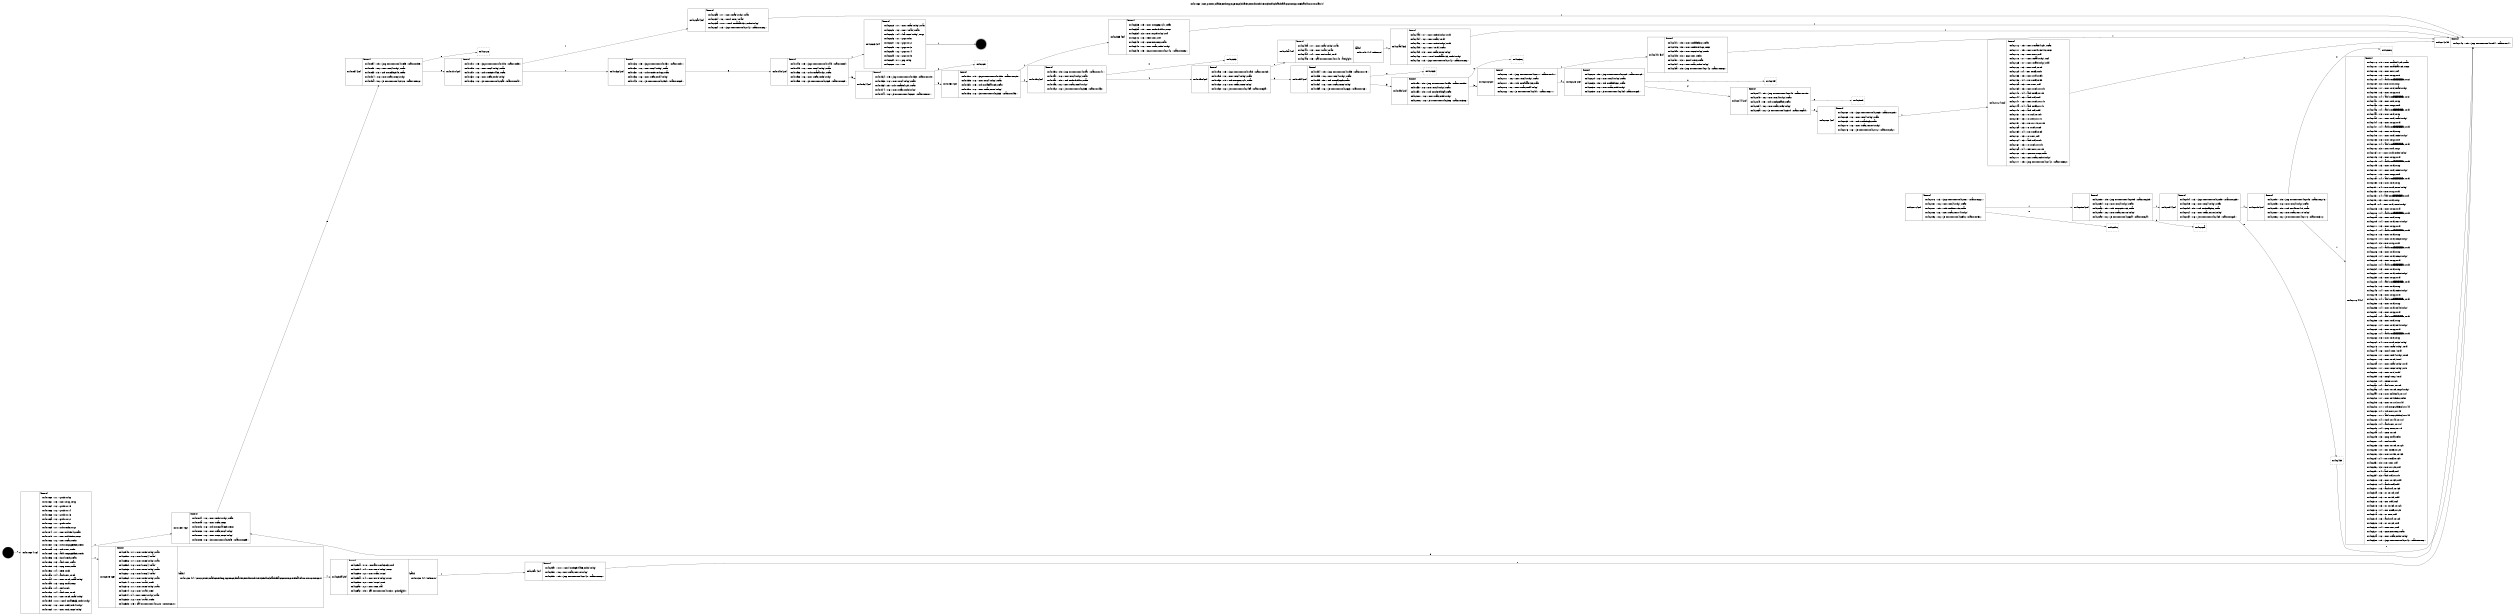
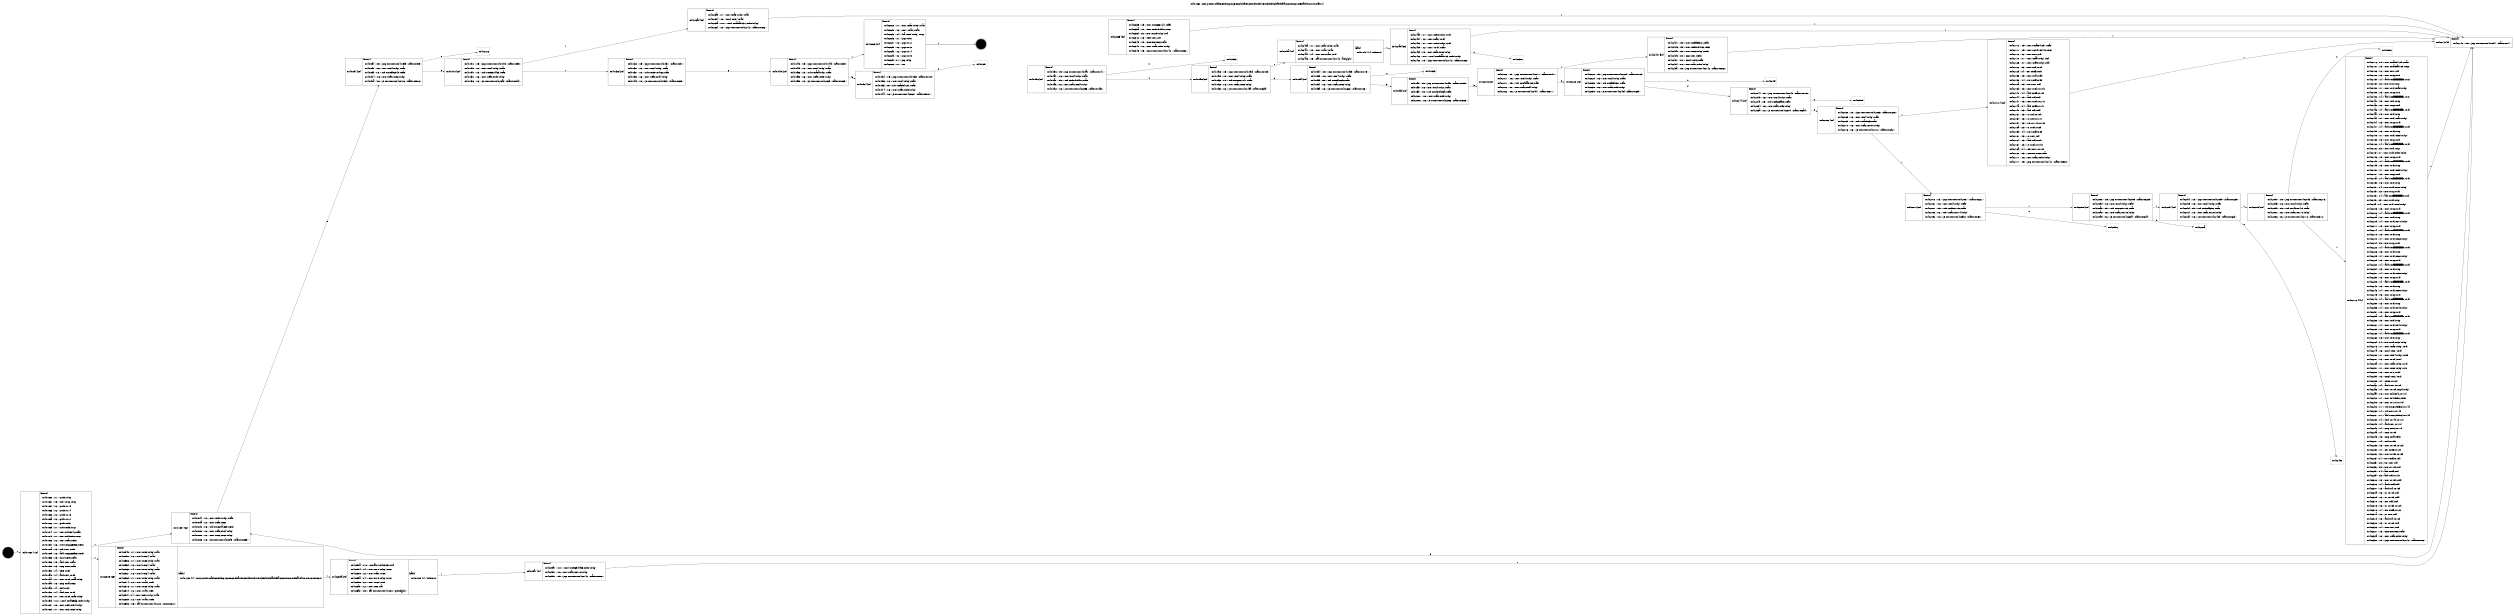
(1486, 63) -> (1490, 56)
(981, 84) -> none
none -> (1901, 163)
(2459, 383) -> (2449, 114)
